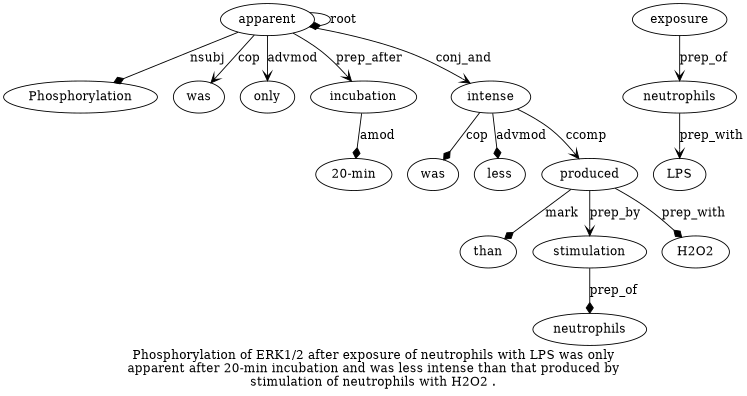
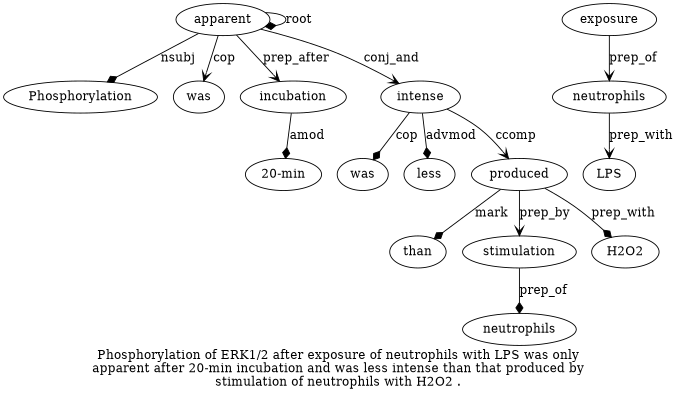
(267, 97) -> none
